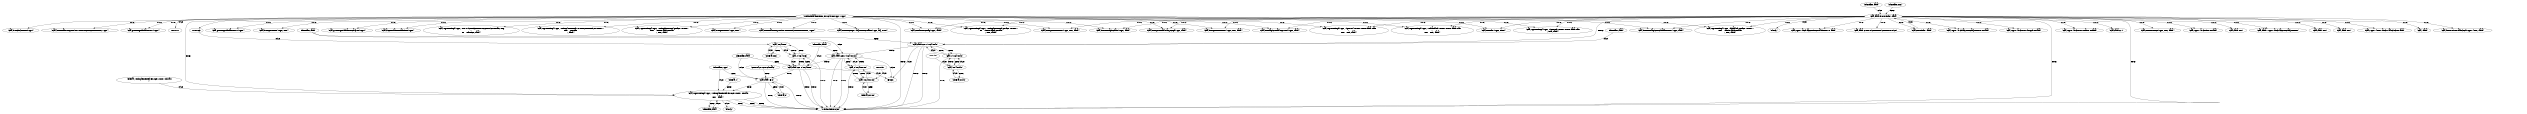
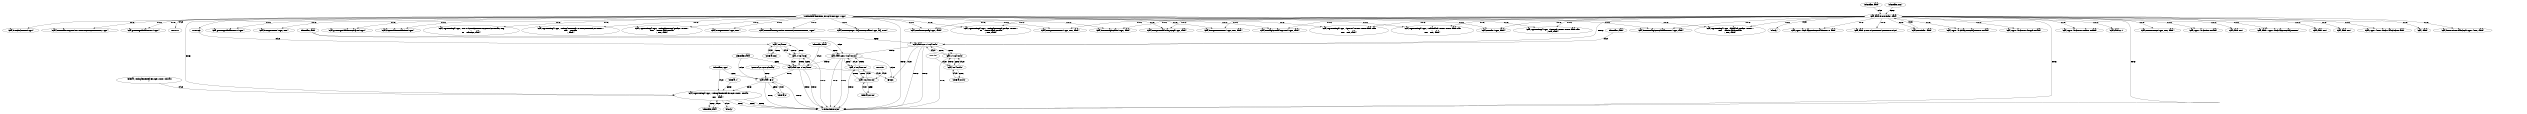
(1493, 30) -> (1493, 30)
